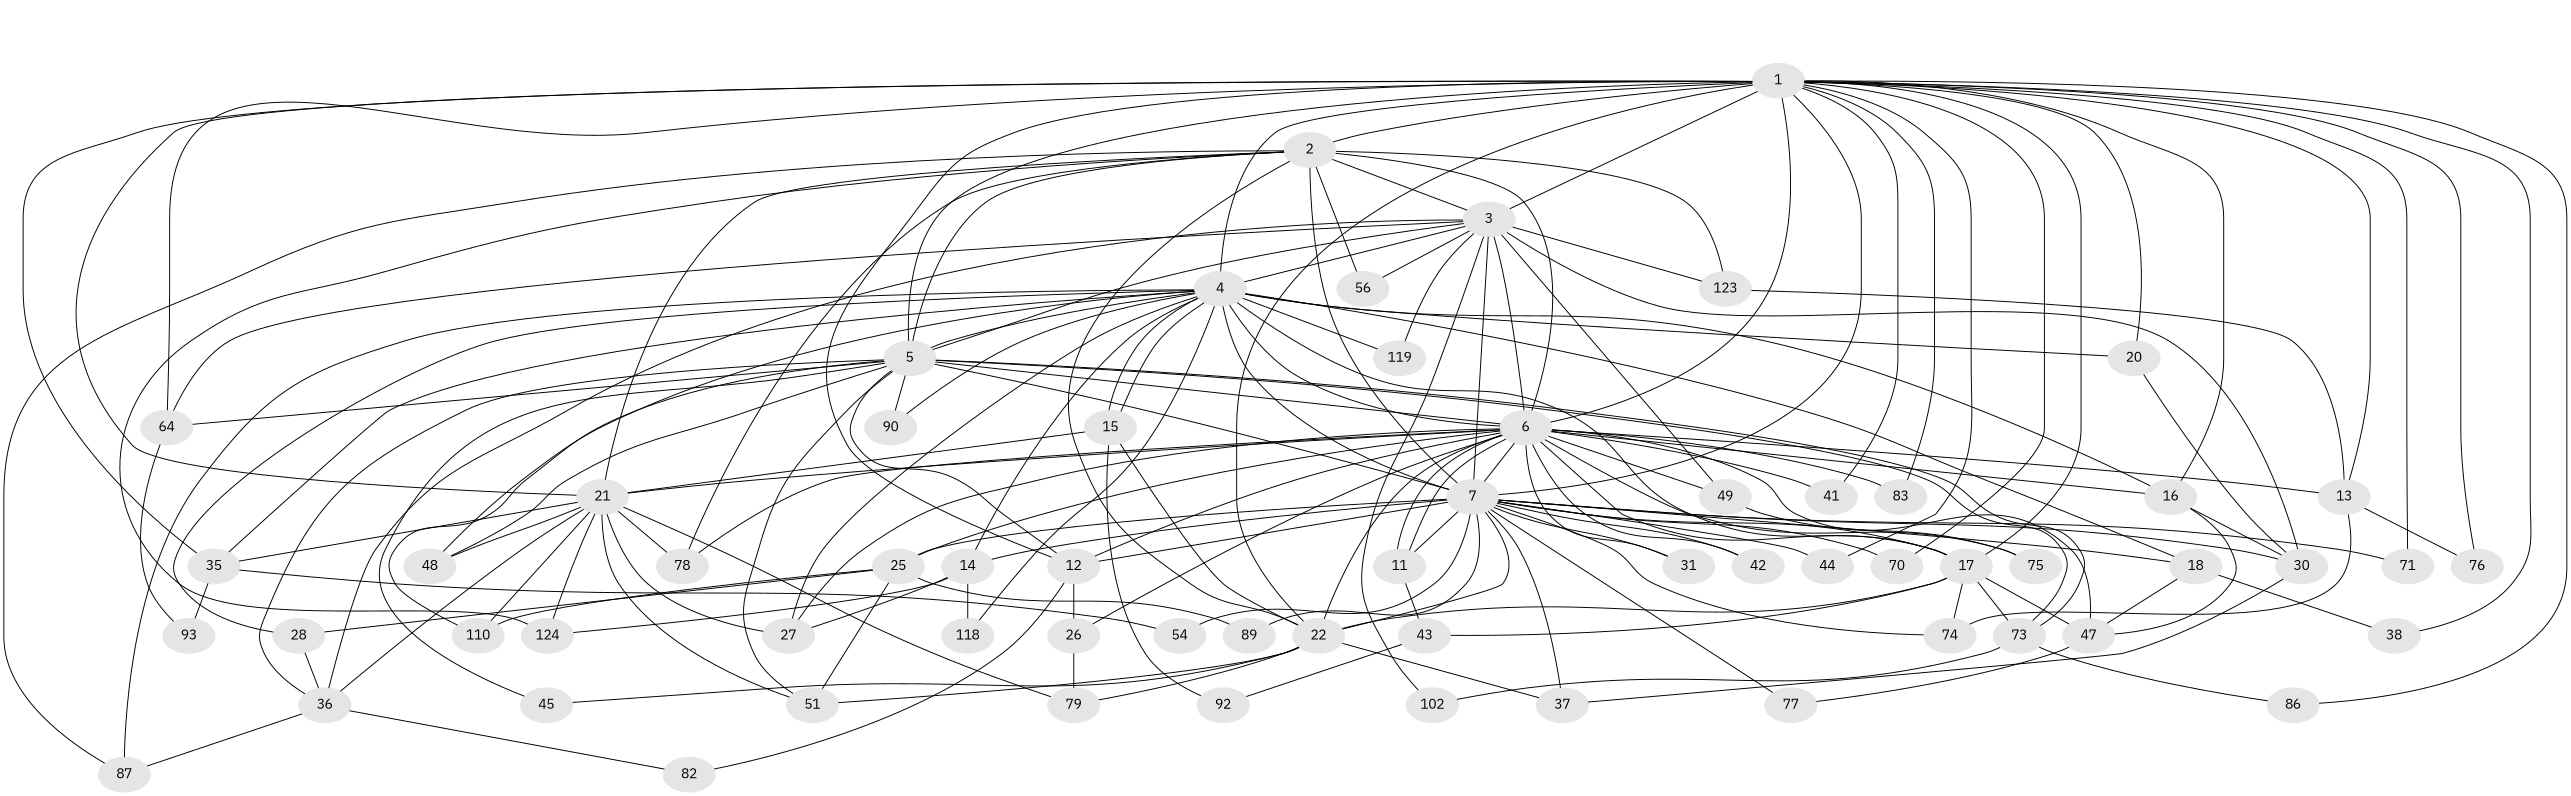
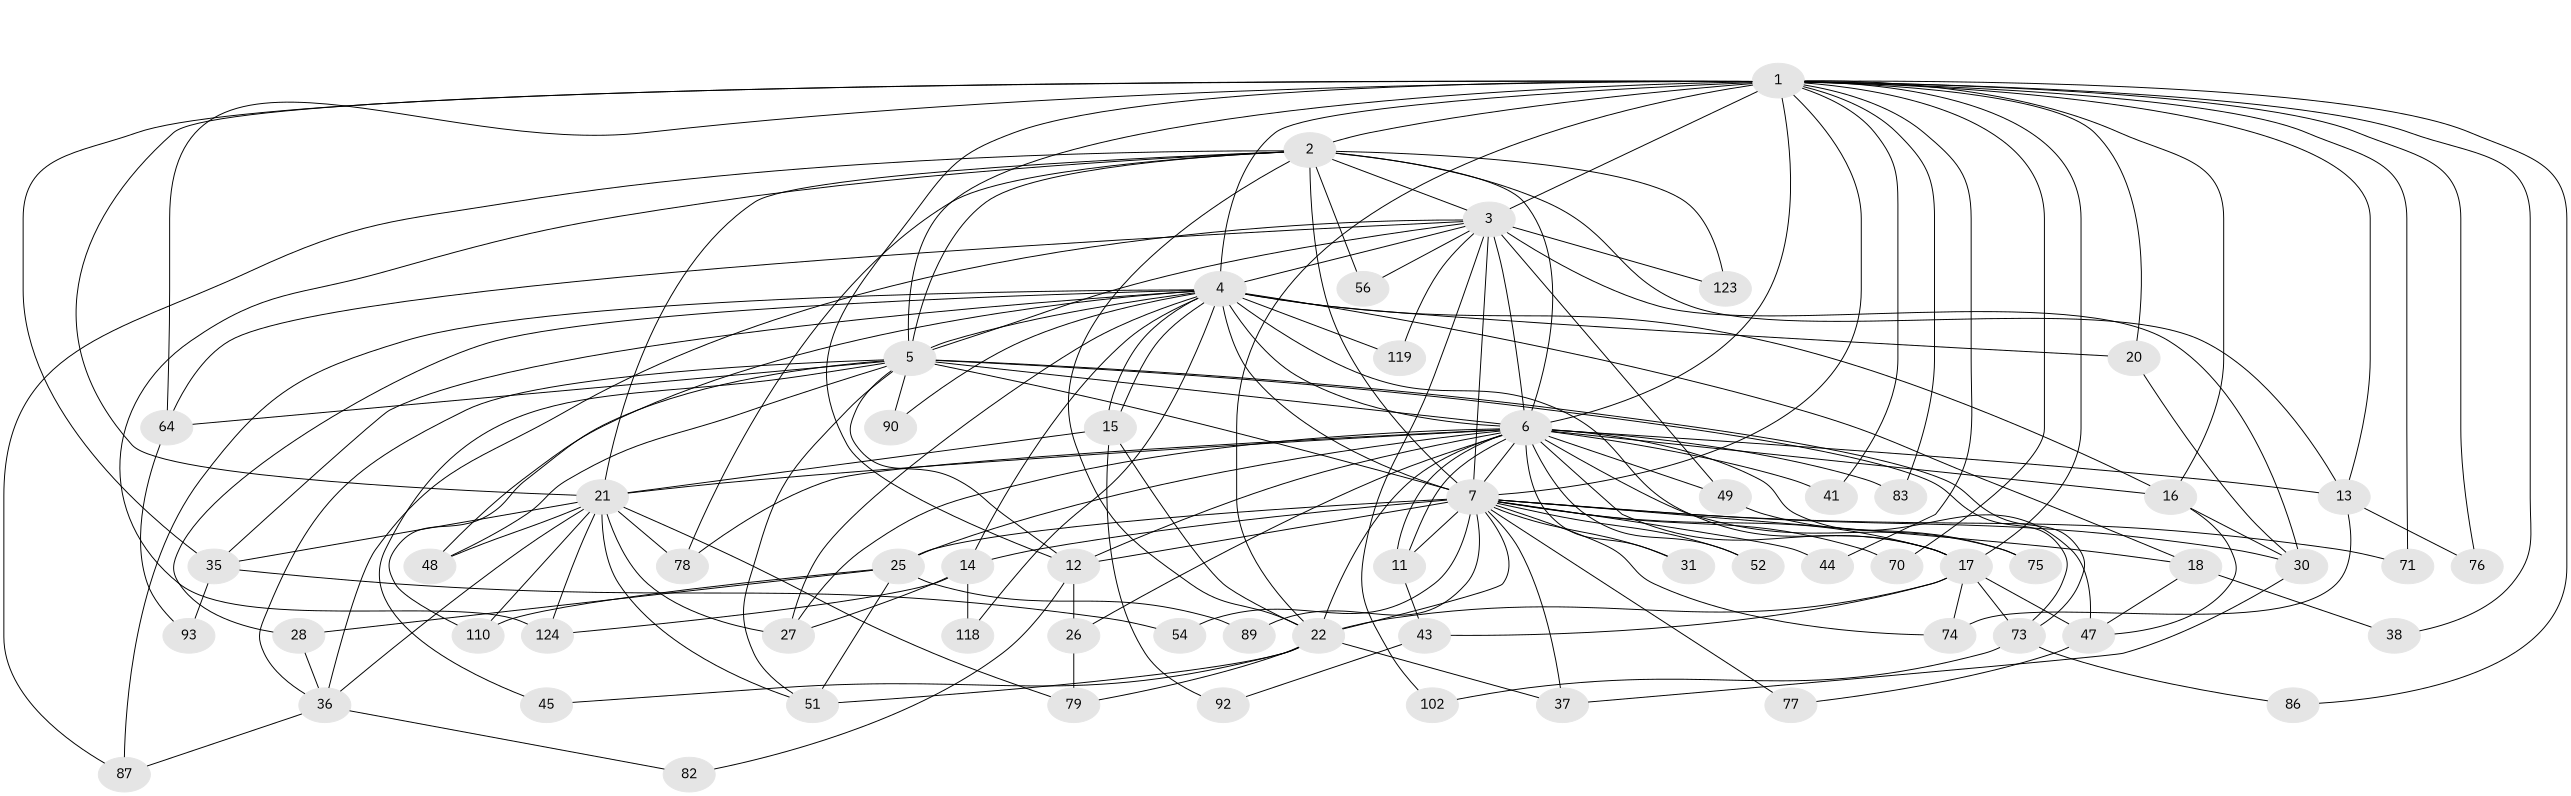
(2099, 308) -> (1847, 321)
(1758, 566) -> (1758, 566)
